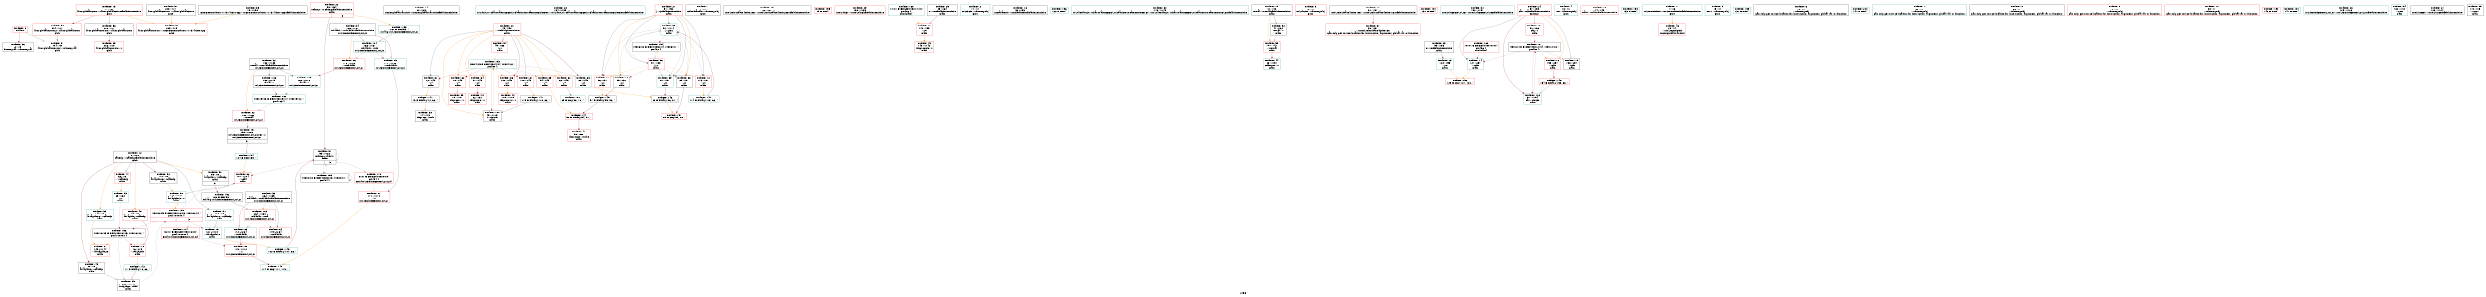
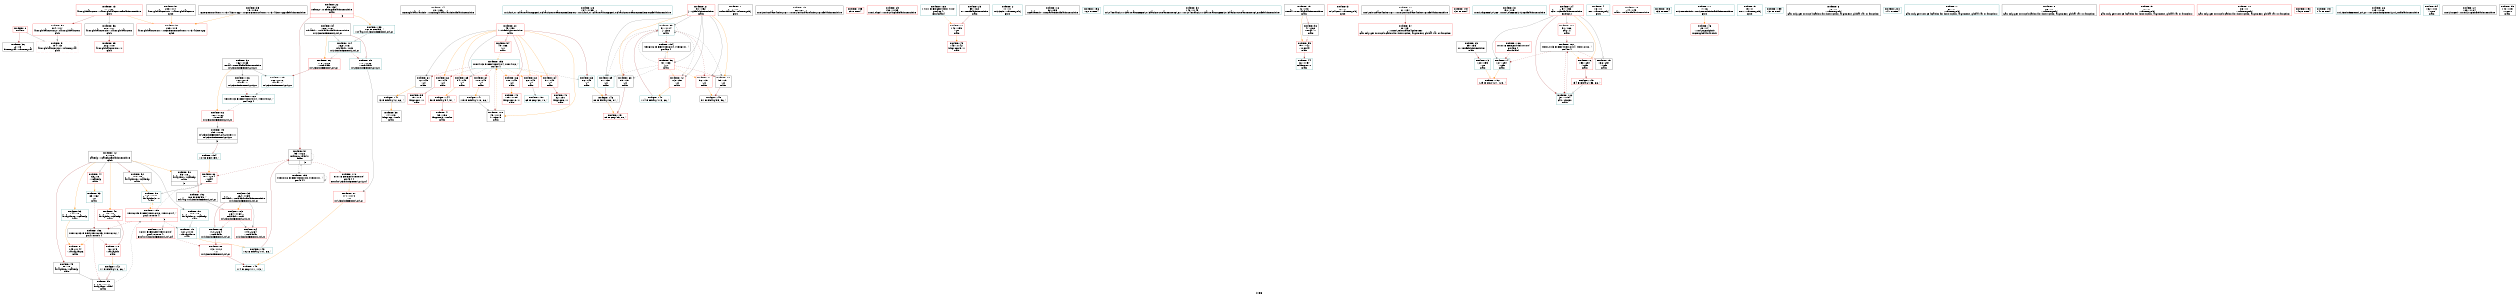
(591, 107) -> none
